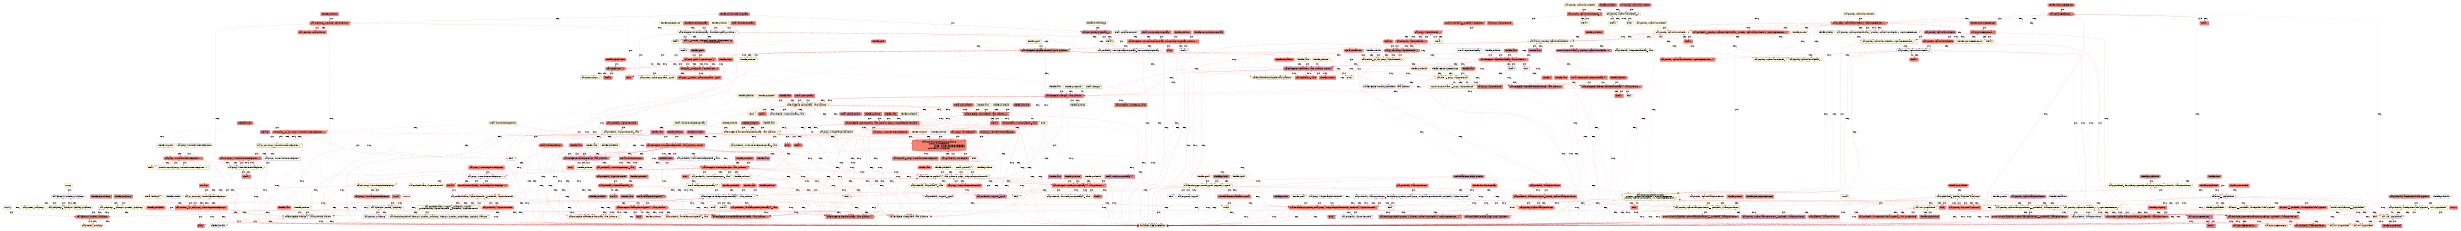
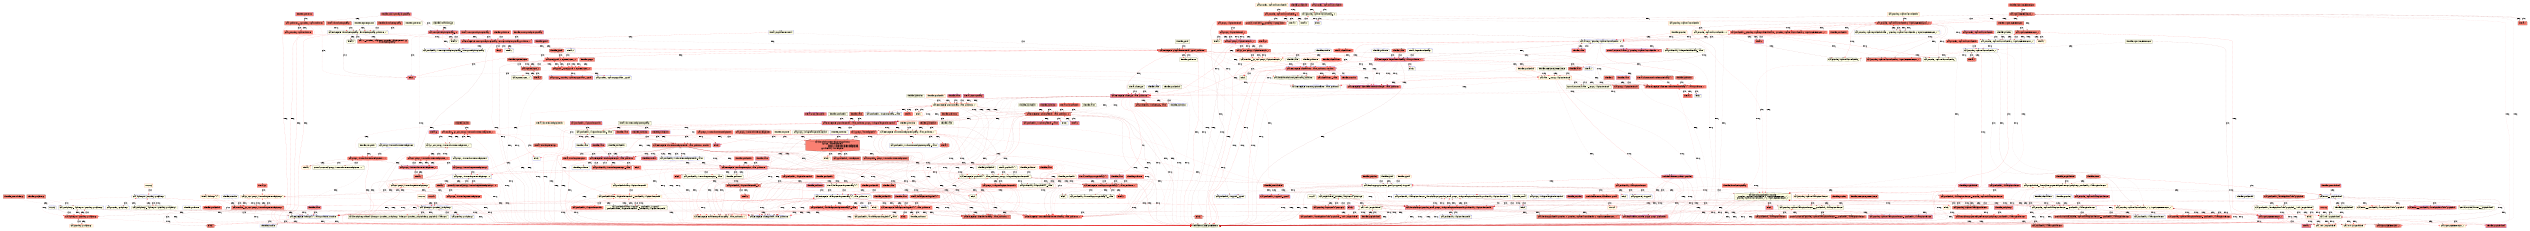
(591, 78) -> (521, 78)
(247, 168) -> (418, 168)
none -> (343, 195)
